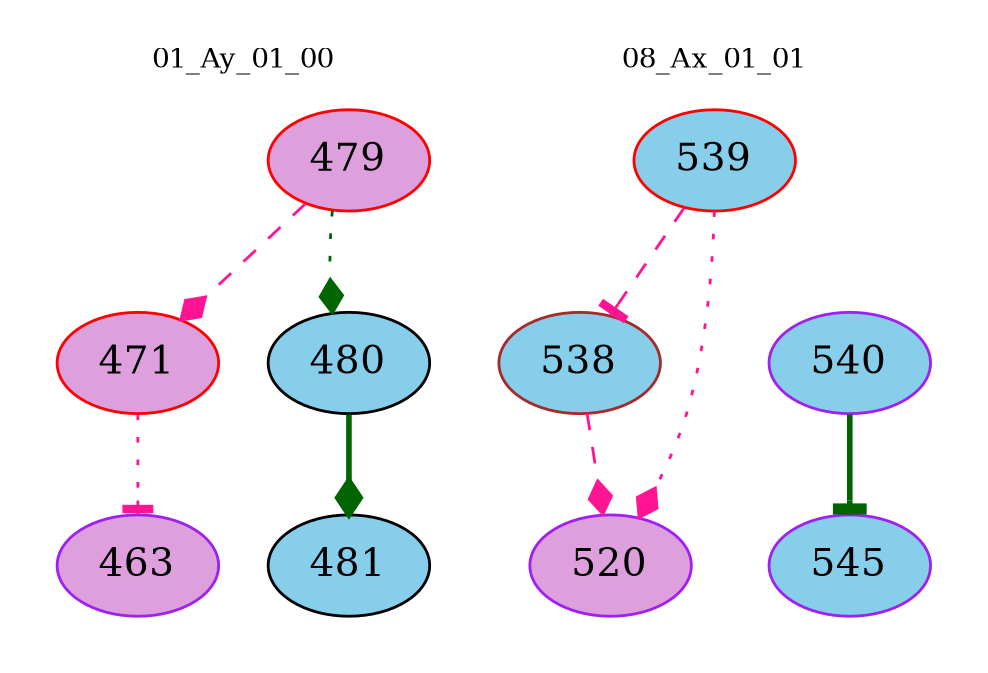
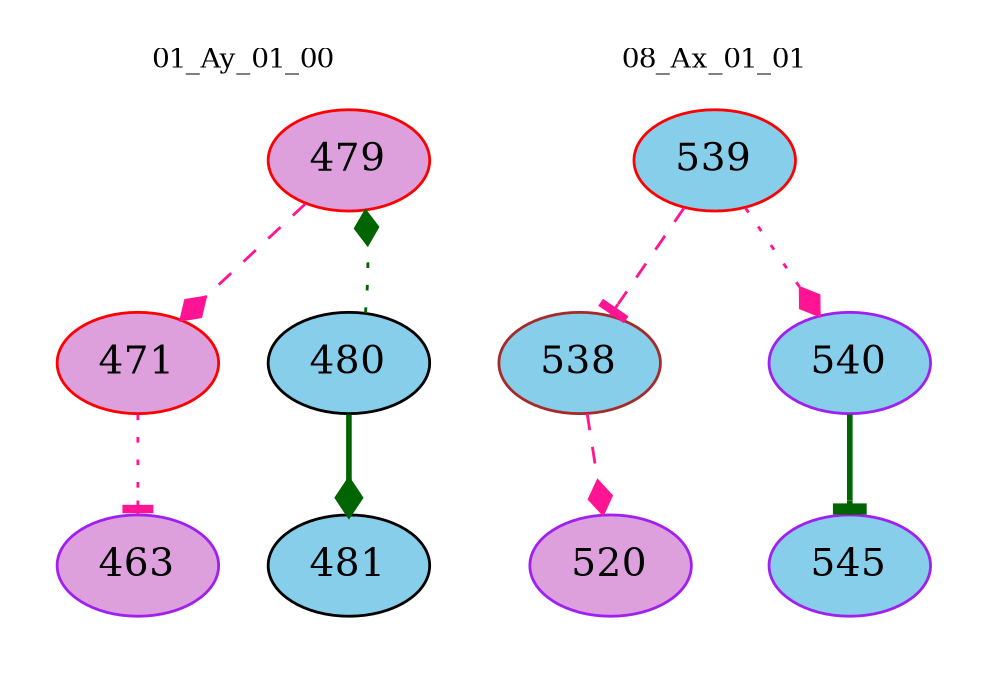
(330, 245) -> (368, 279)
(701, 353) -> (773, 248)
